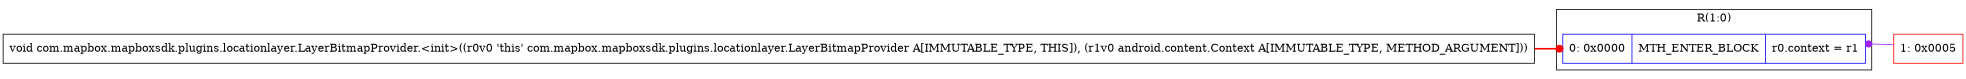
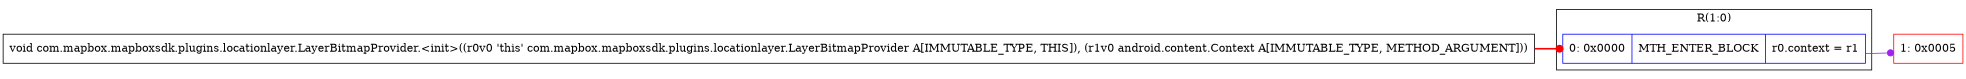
(1883, 44) -> (1877, 53)
